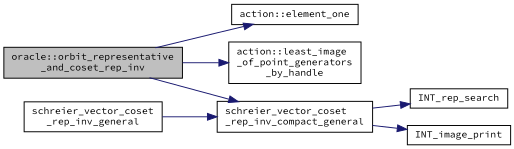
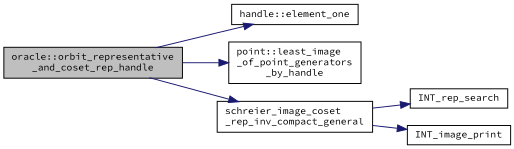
(295, 14) -> (295, 14)
(93, 63) -> (93, 63)
(295, 63) -> (295, 63)
(93, 117) -> none
(295, 117) -> (295, 117)
